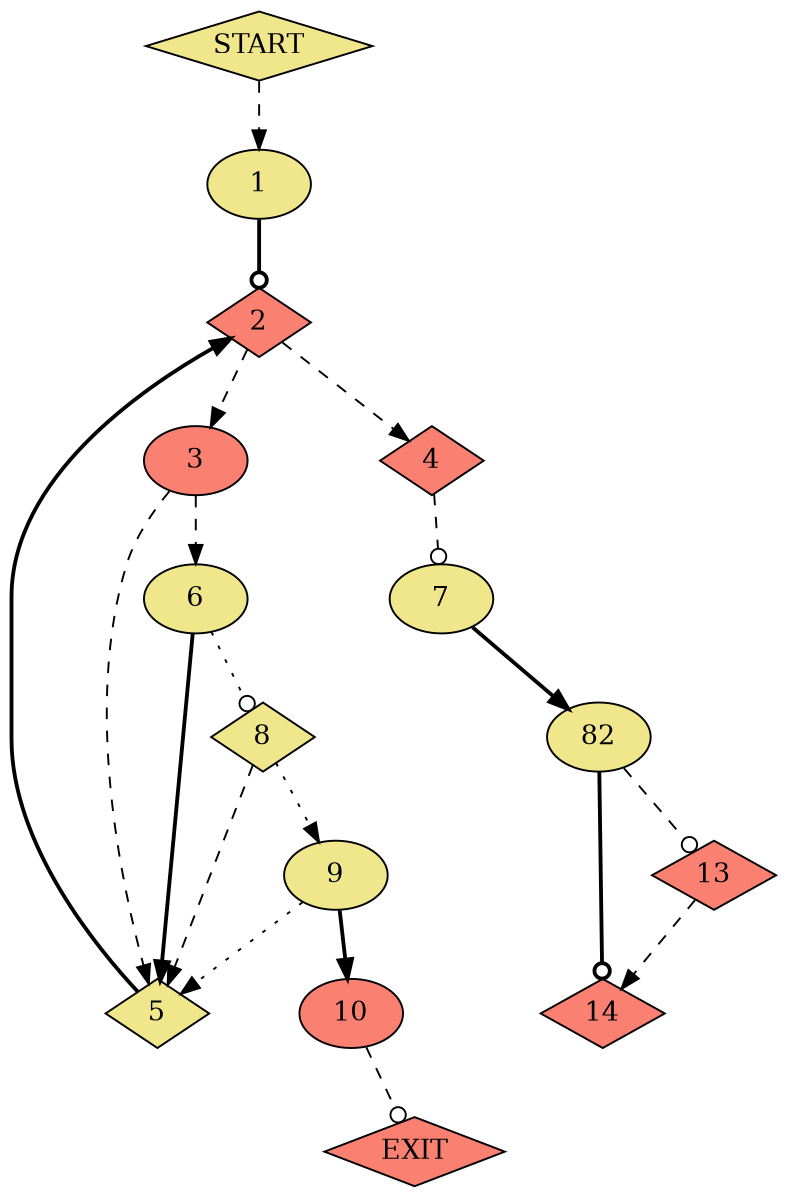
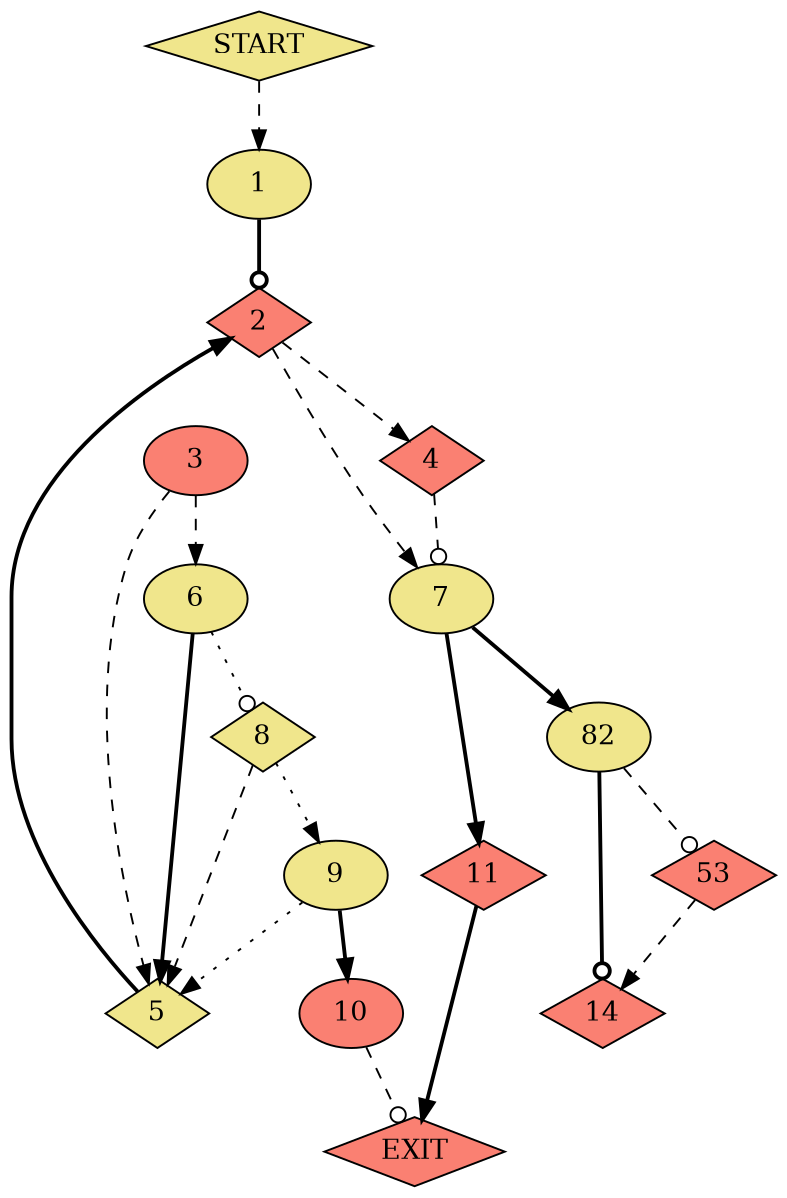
(233, 380) -> (335, 453)
none -> (484, 875)
(714, 875) -> (714, 875)
